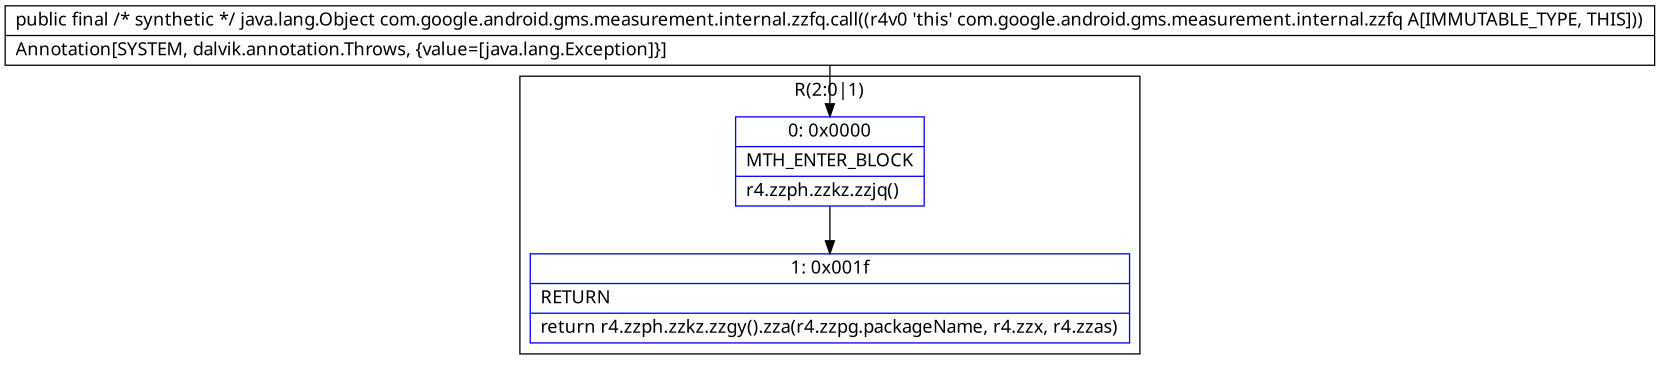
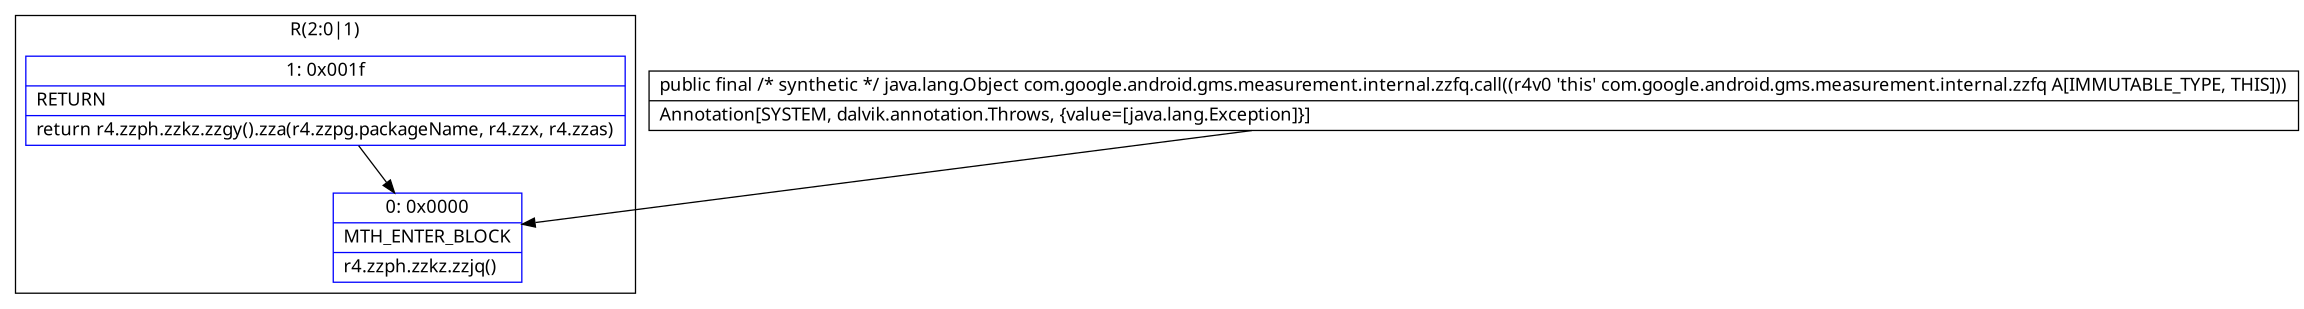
(830, 223) -> (373, 164)
